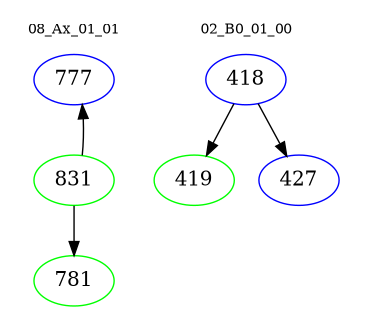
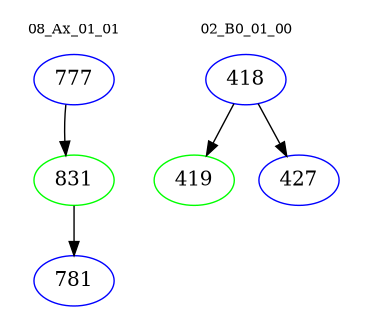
(83, 137) -> (65, 123)
(74, 281) -> (74, 281)
